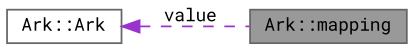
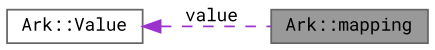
(64, 26) -> (75, 26)
